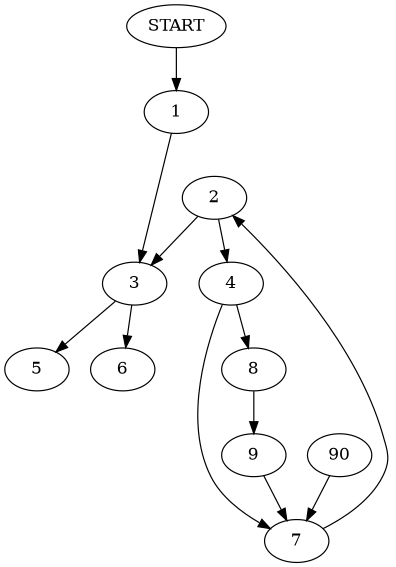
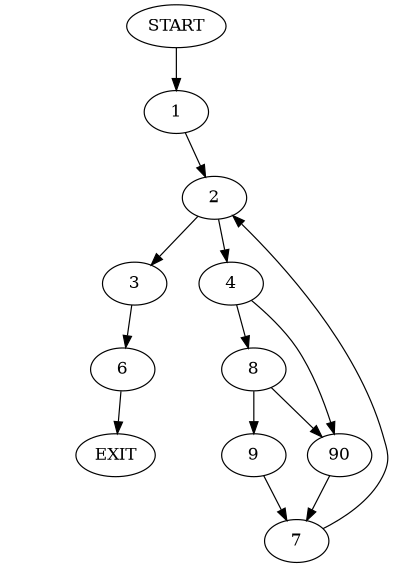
(157, 192) -> (193, 150)
(37, 369) -> none
none -> (292, 408)
(198, 424) -> (301, 355)
none -> (116, 455)
